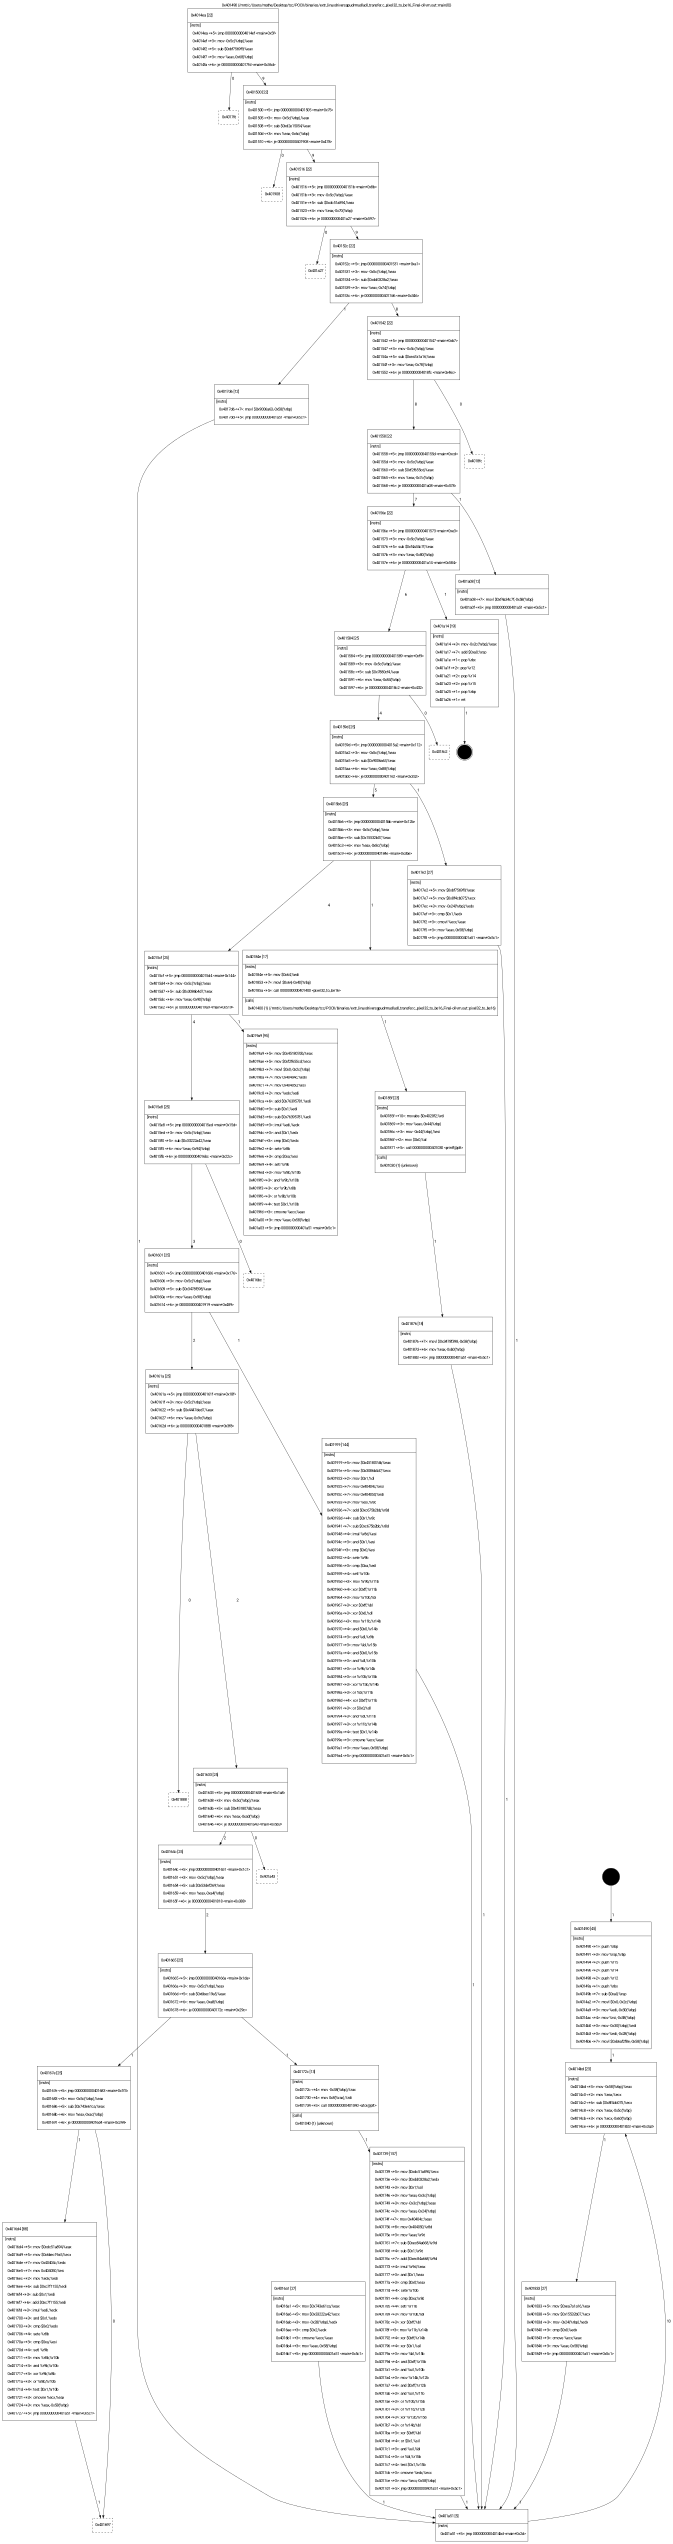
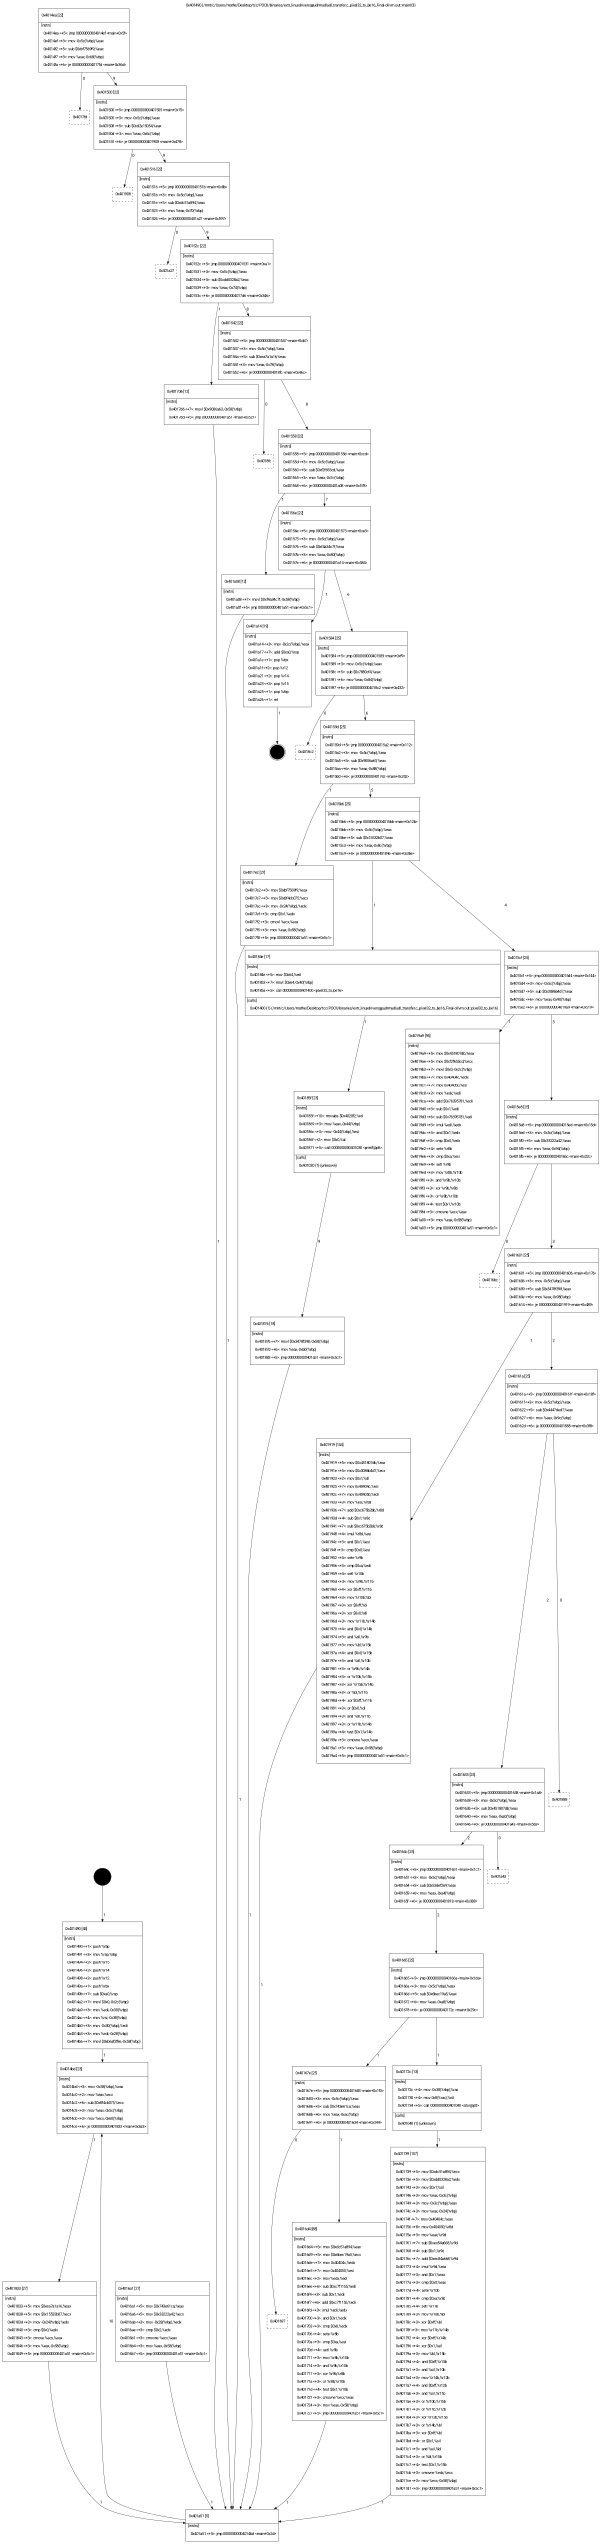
(380, 714) -> (366, 714)
(193, 1022) -> (553, 1022)
(435, 1242) -> (319, 1242)
(88, 2468) -> (308, 2468)
